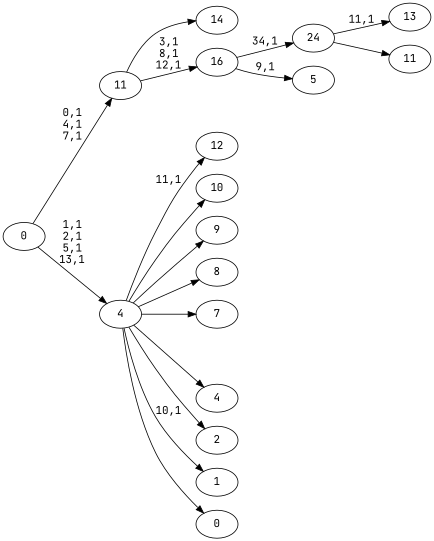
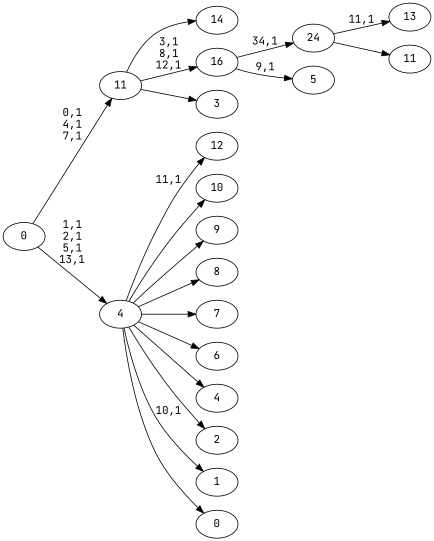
none -> (217, 104)
none -> (217, 356)
